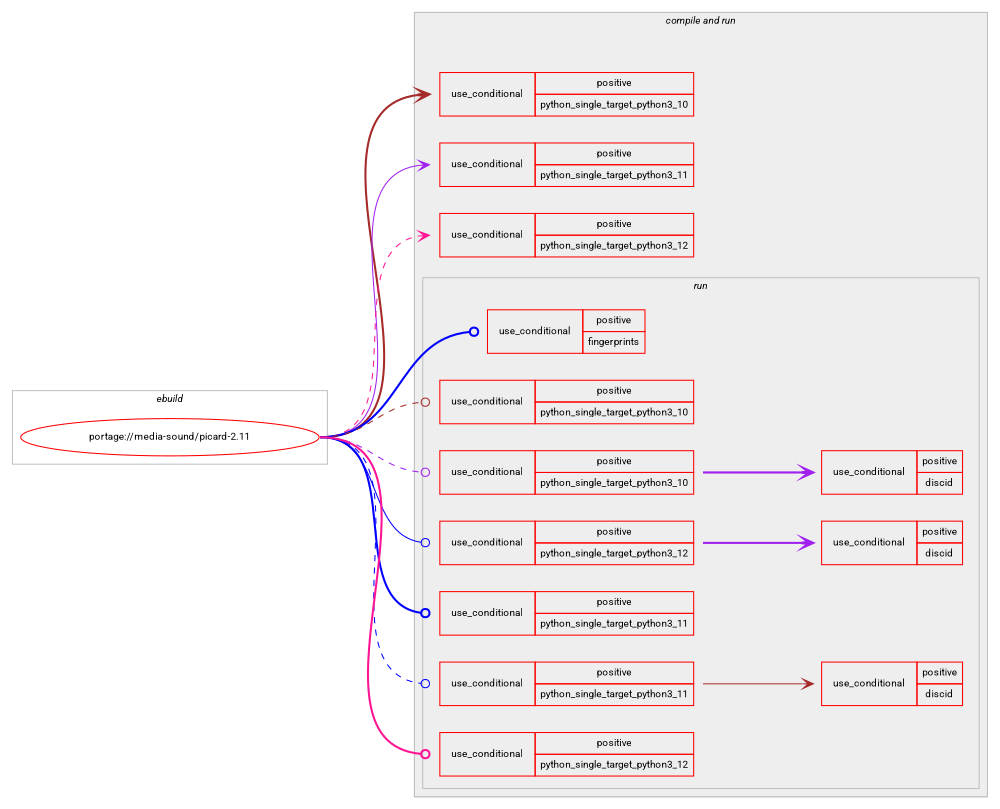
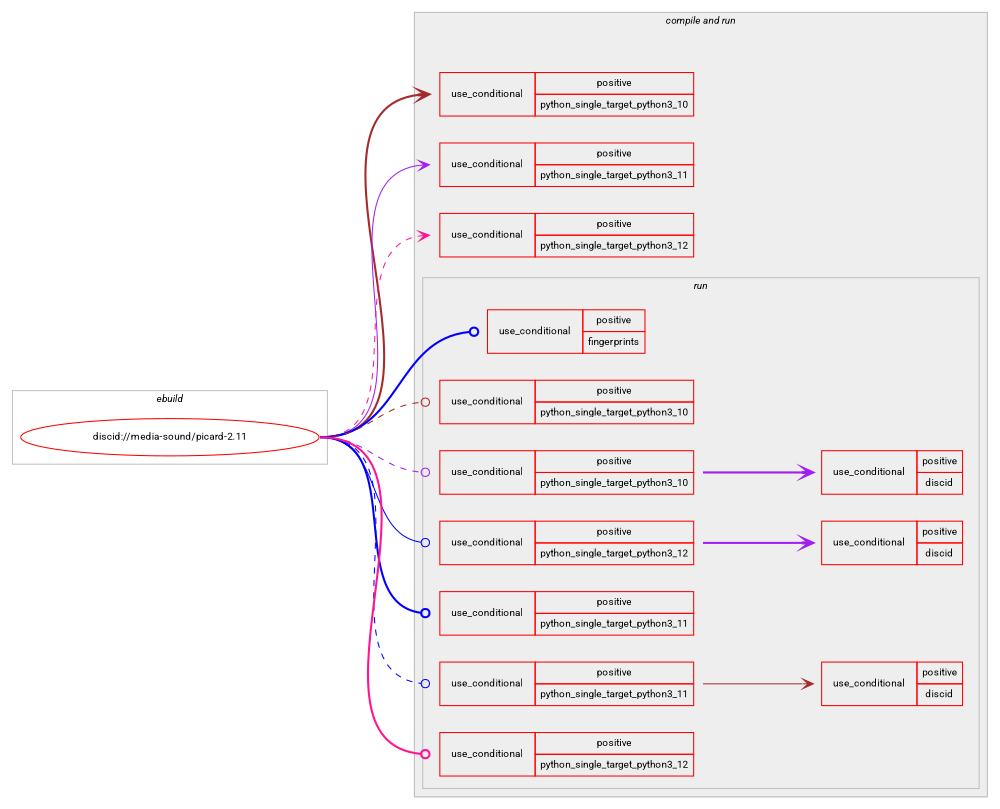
(170, 437) -> (170, 437)
